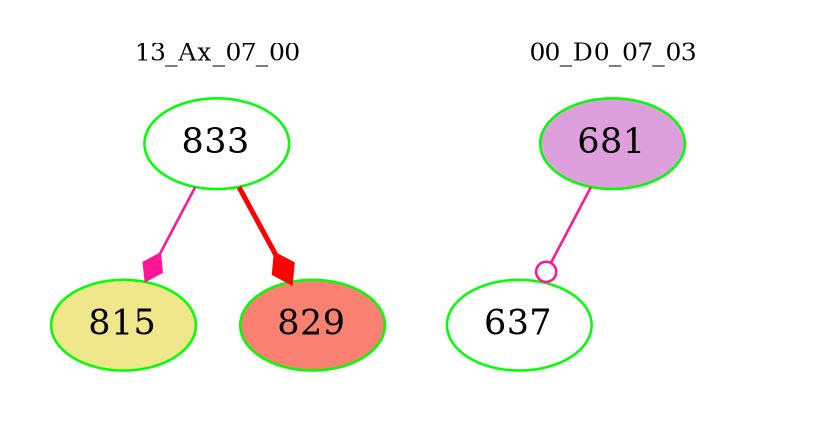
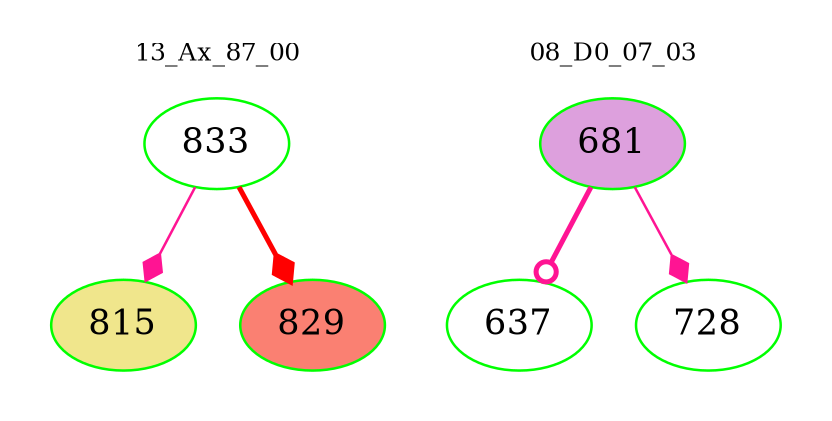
(218, 54) -> (218, 54)
(614, 54) -> (614, 54)
(571, 225) -> (571, 225)
none -> (708, 325)
